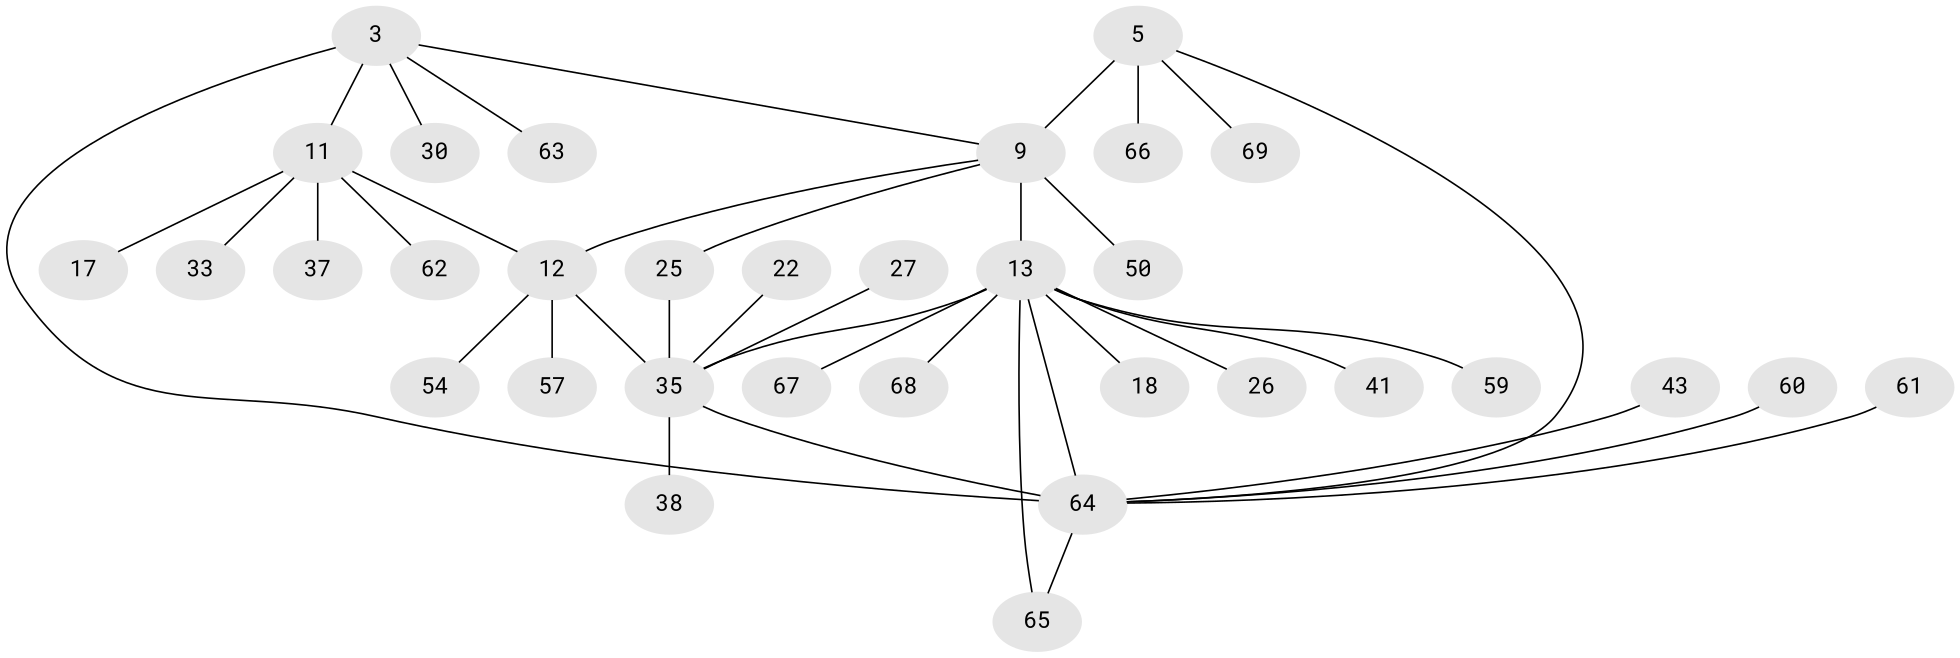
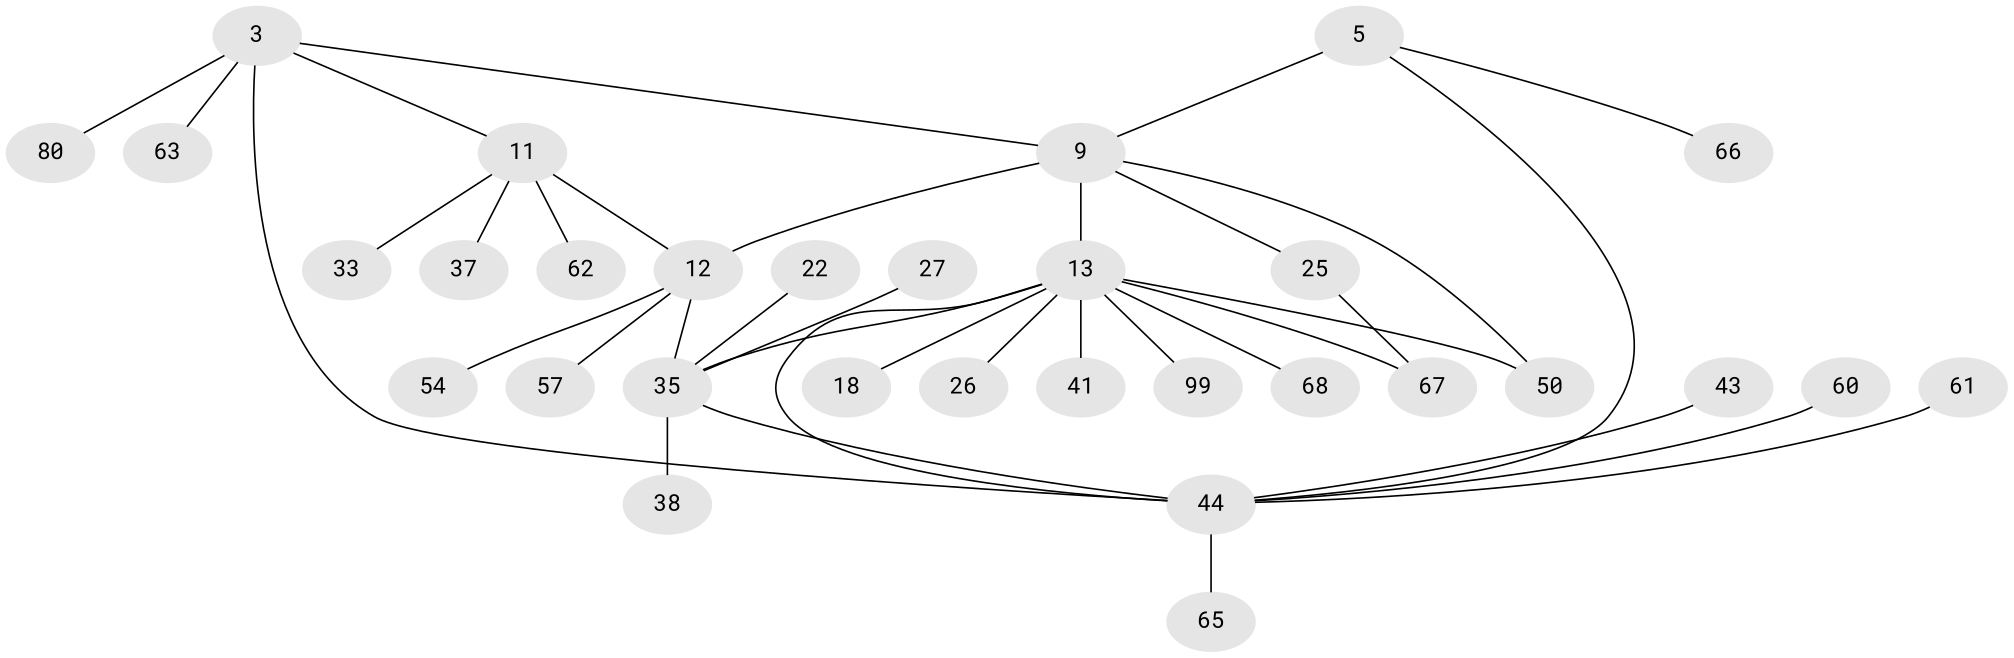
(435, 153) -> (50, 153)
(1255, 153) -> none
(83, 270) -> none
(669, 329) -> (1360, 315)
(1496, 387) -> (1198, 387)
(1020, 447) -> (1321, 318)
(1083, 505) -> (1211, 505)
